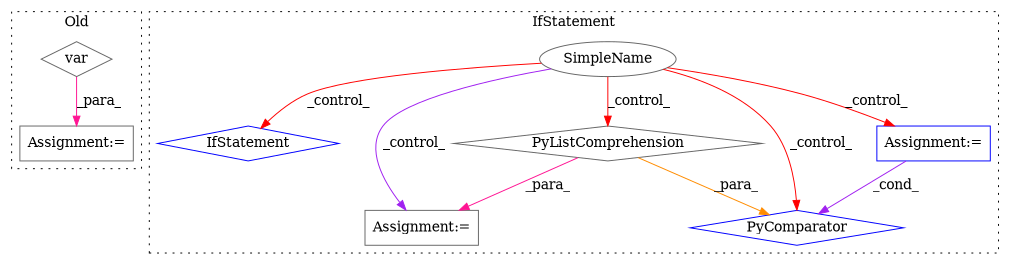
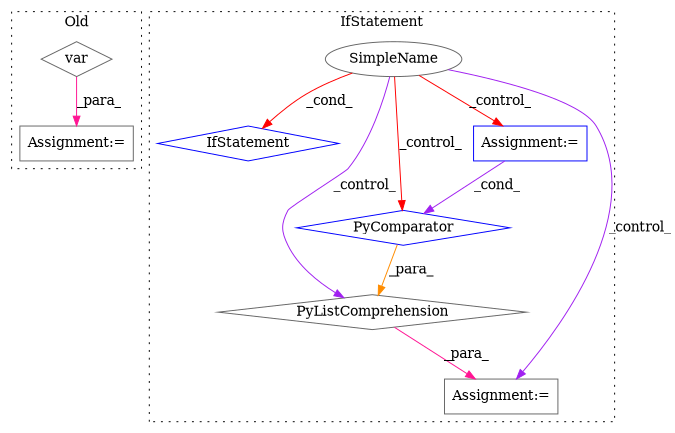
(608, 96) -> (317, 190)
(338, 101) -> (330, 101)
(699, 184) -> (390, 265)
